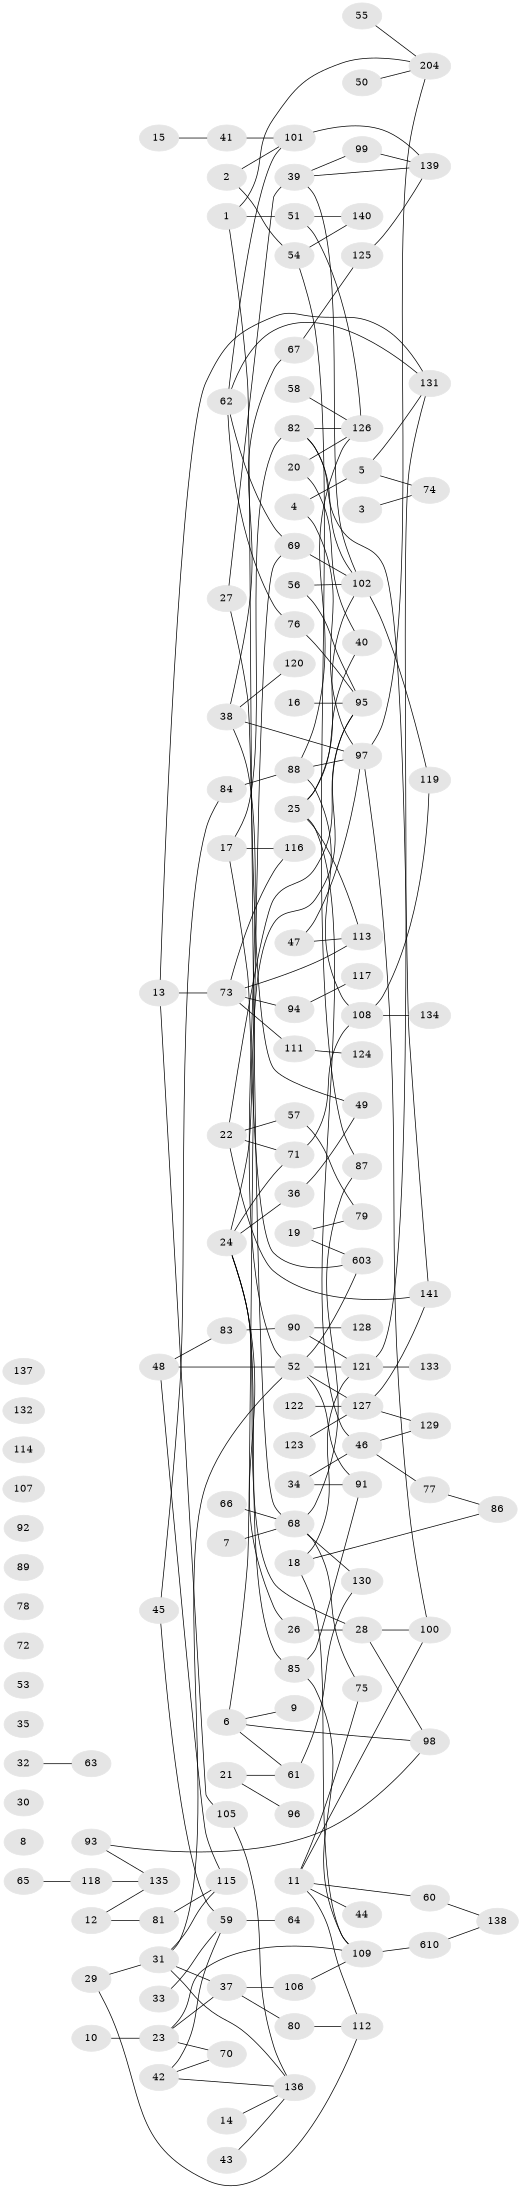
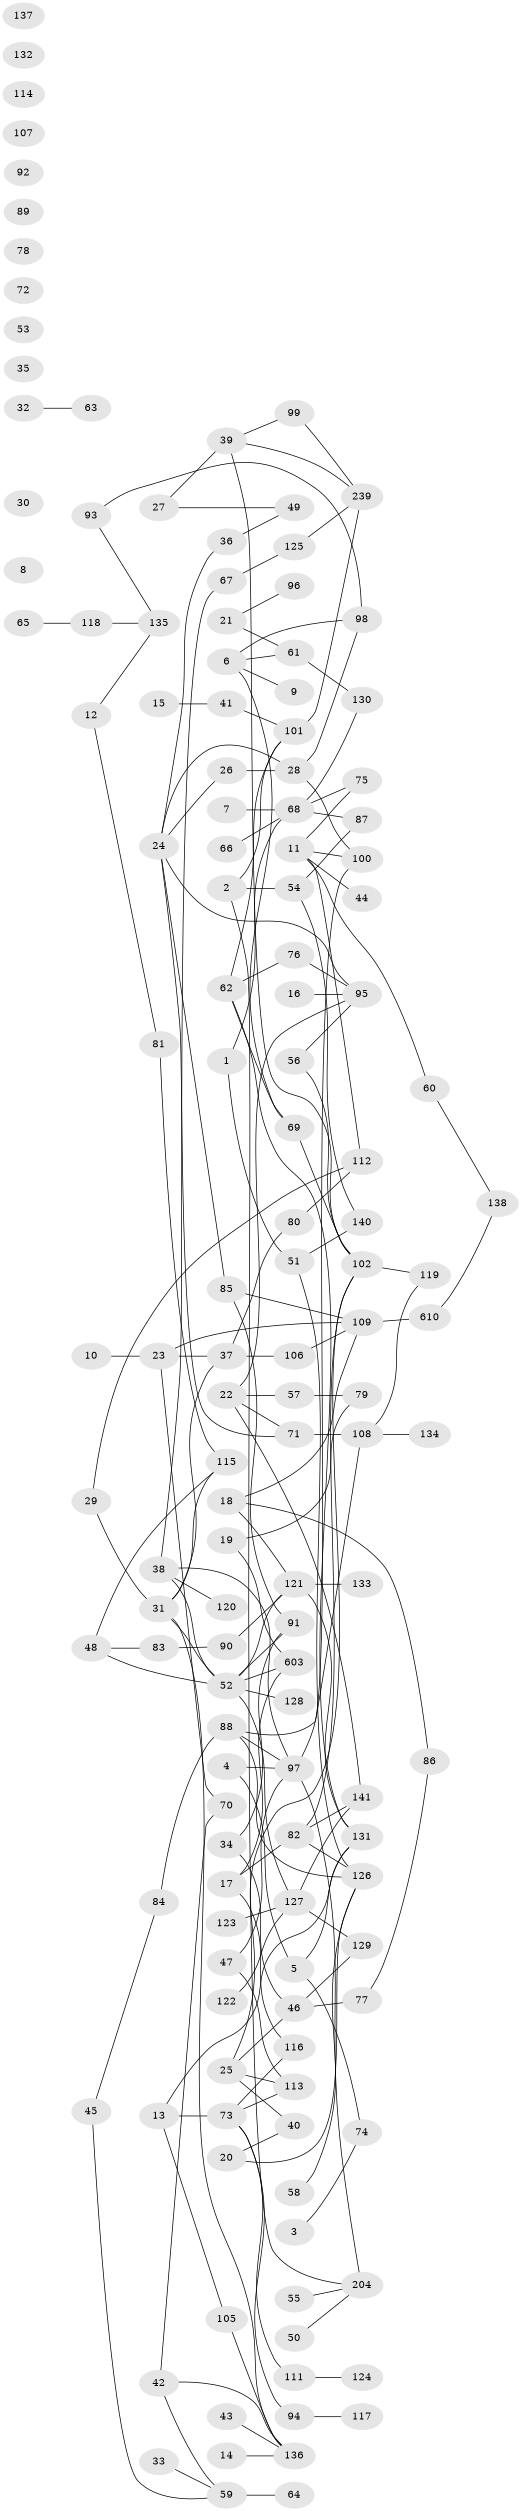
(293, 93) -> (249, 1615)
(430, 166) -> (362, 497)
(328, 1328) -> (264, 1695)
